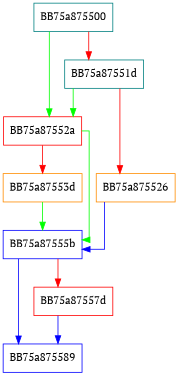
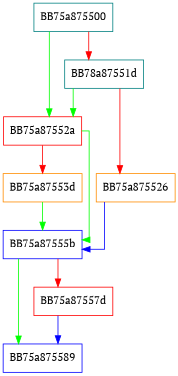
(104, 74) -> (104, 74)
(19, 297) -> (19, 297)
